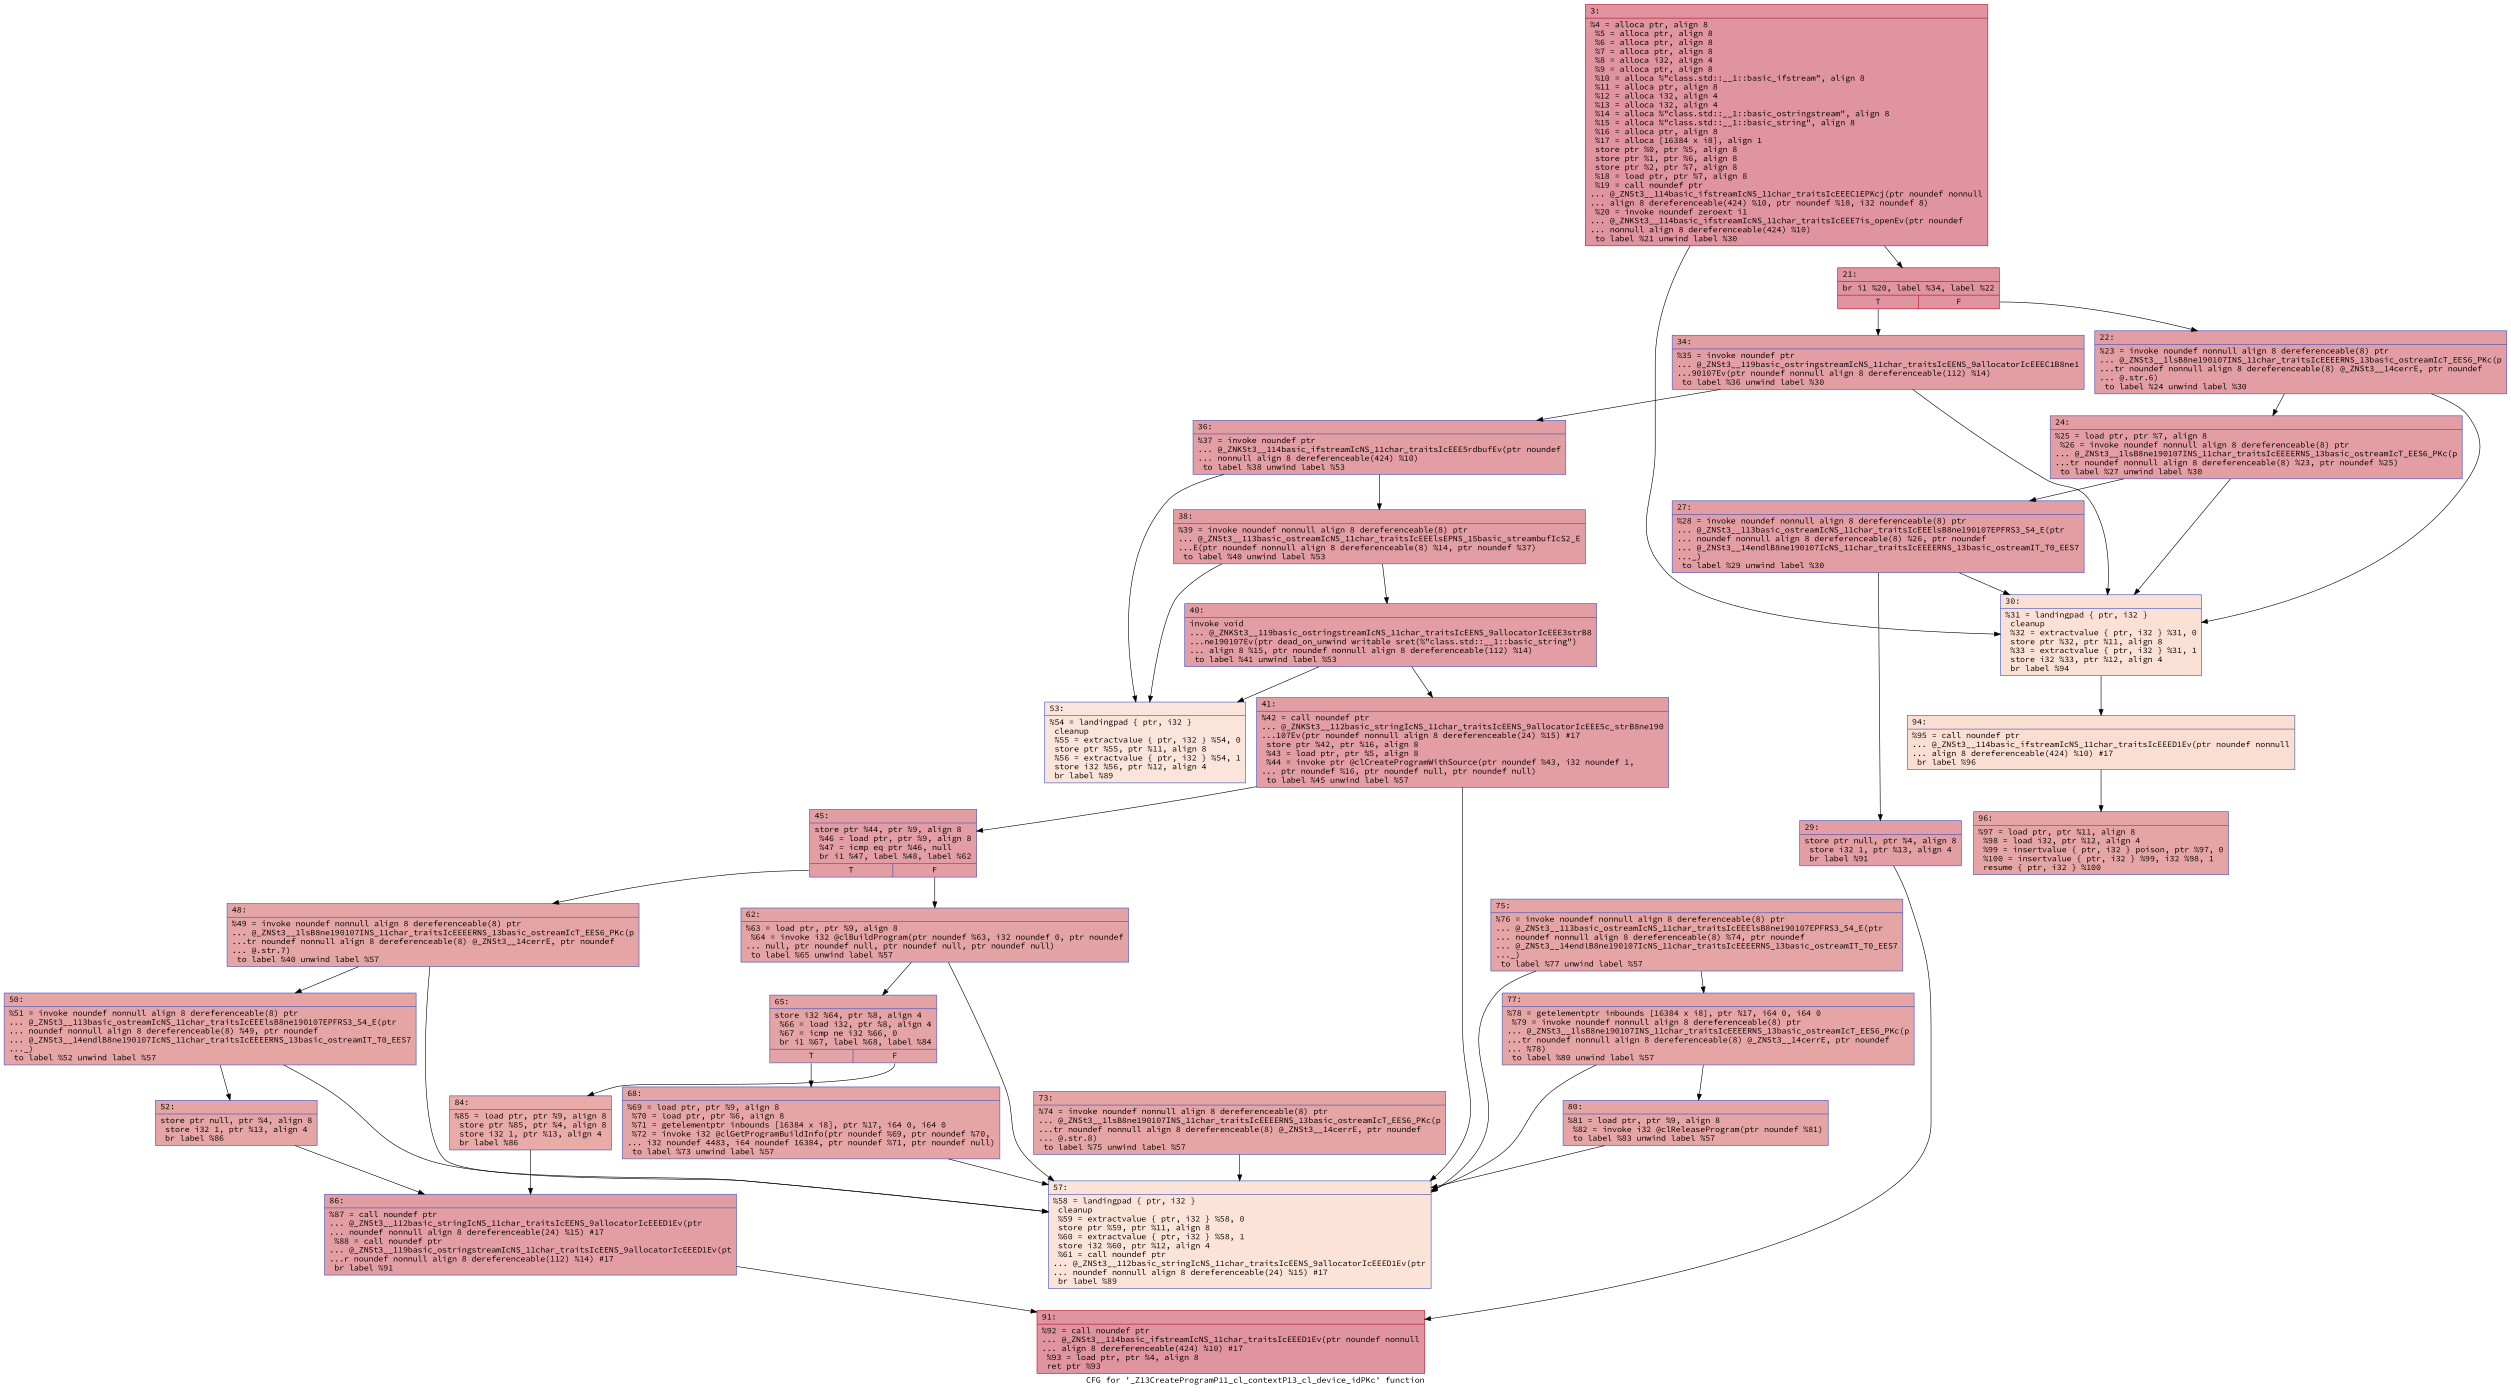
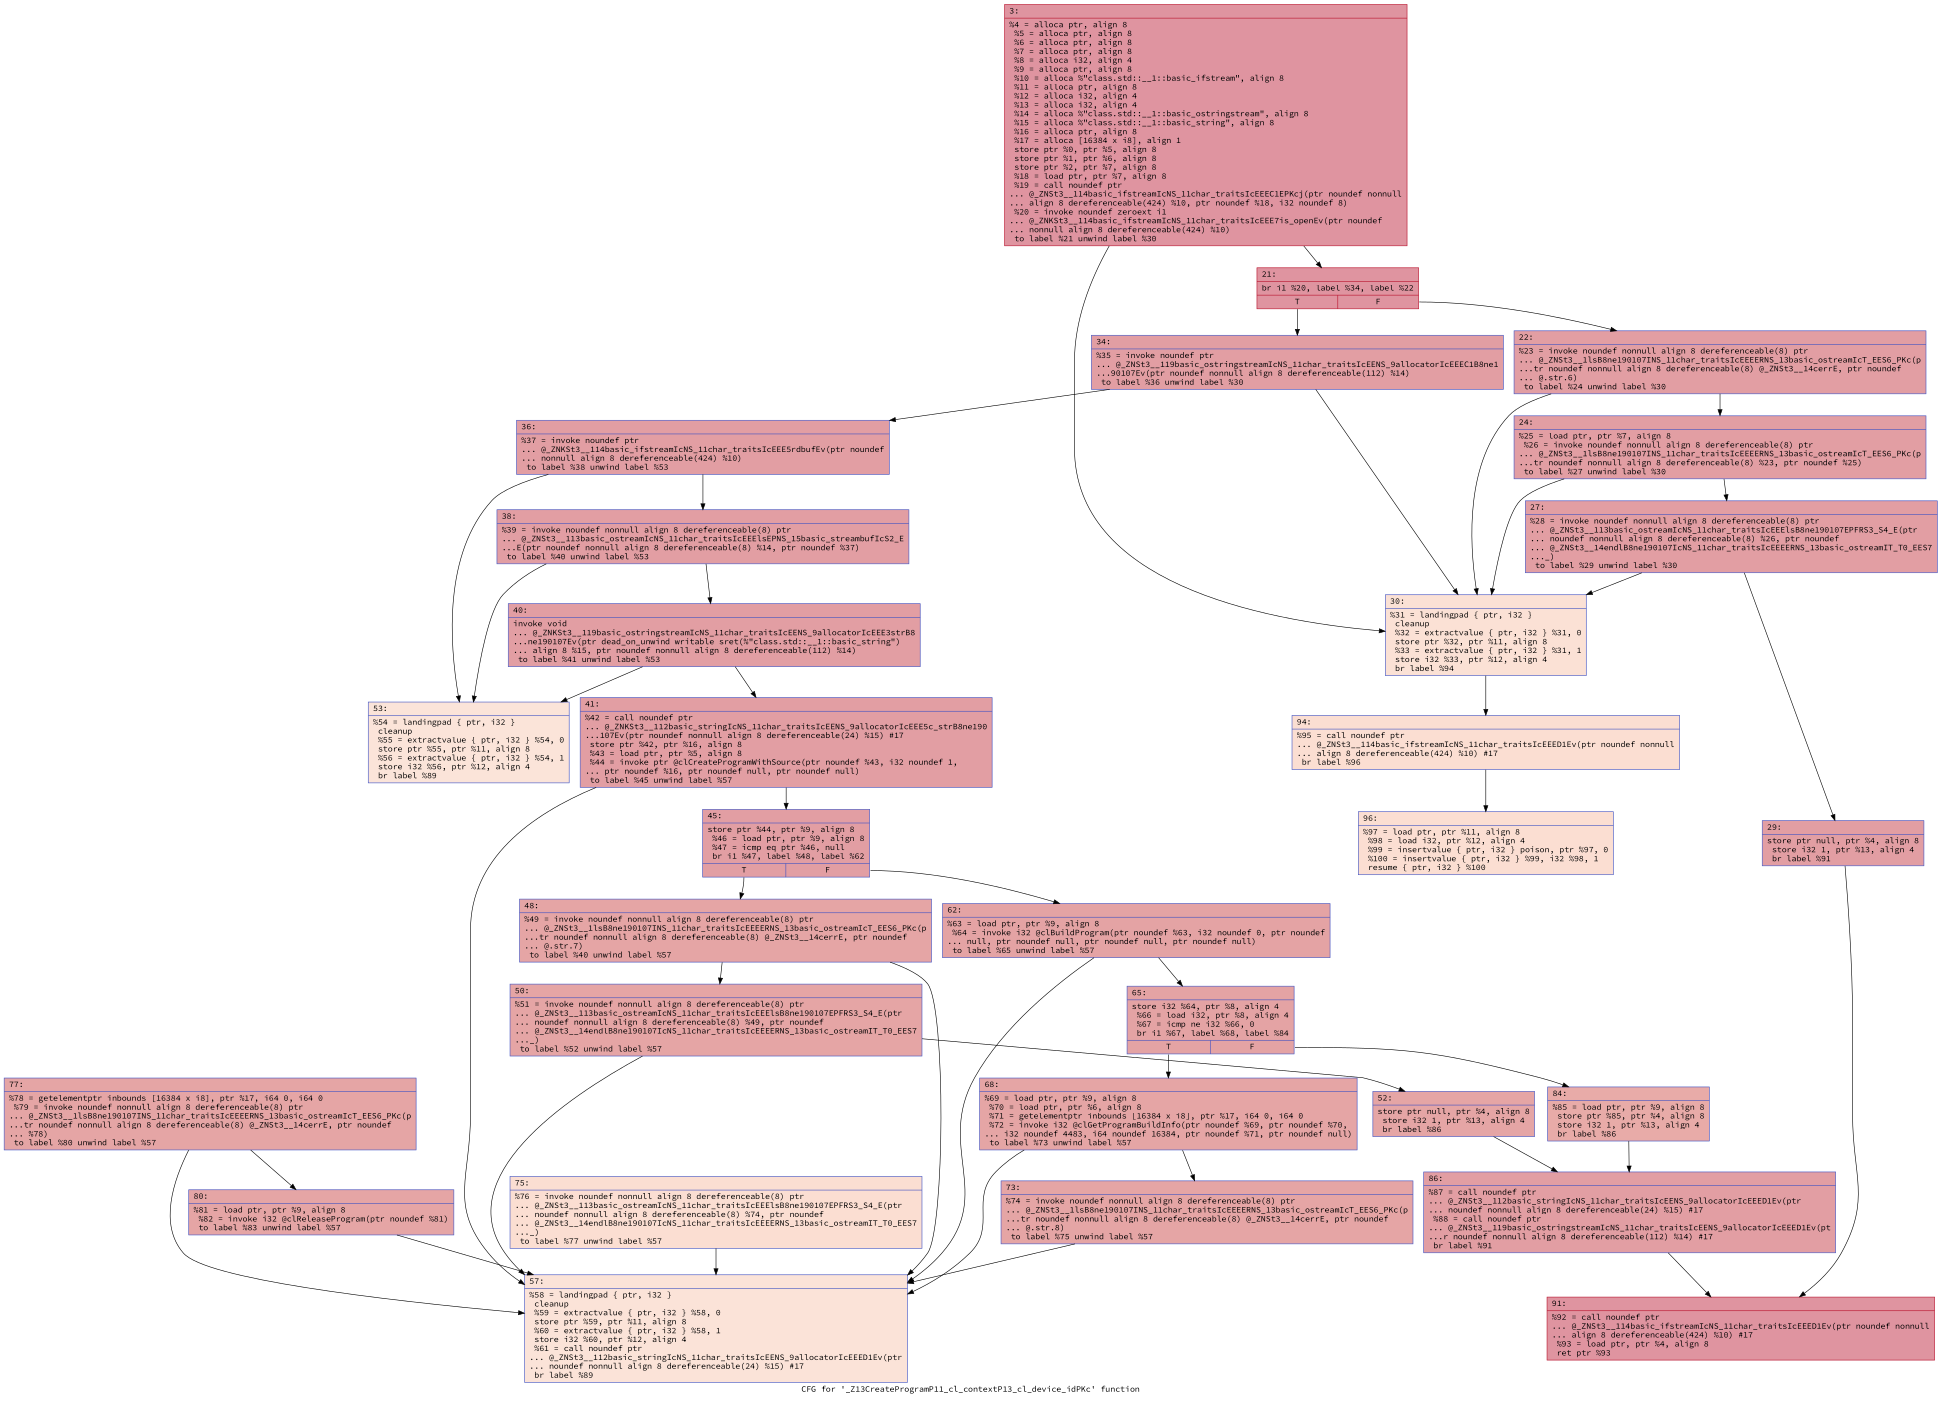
(2101, 843) -> (1486, 843)
(1697, 935) -> (716, 1212)
(1702, 979) -> none
none -> (1188, 1163)
